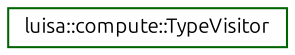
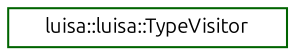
(148, 28) -> (148, 28)
